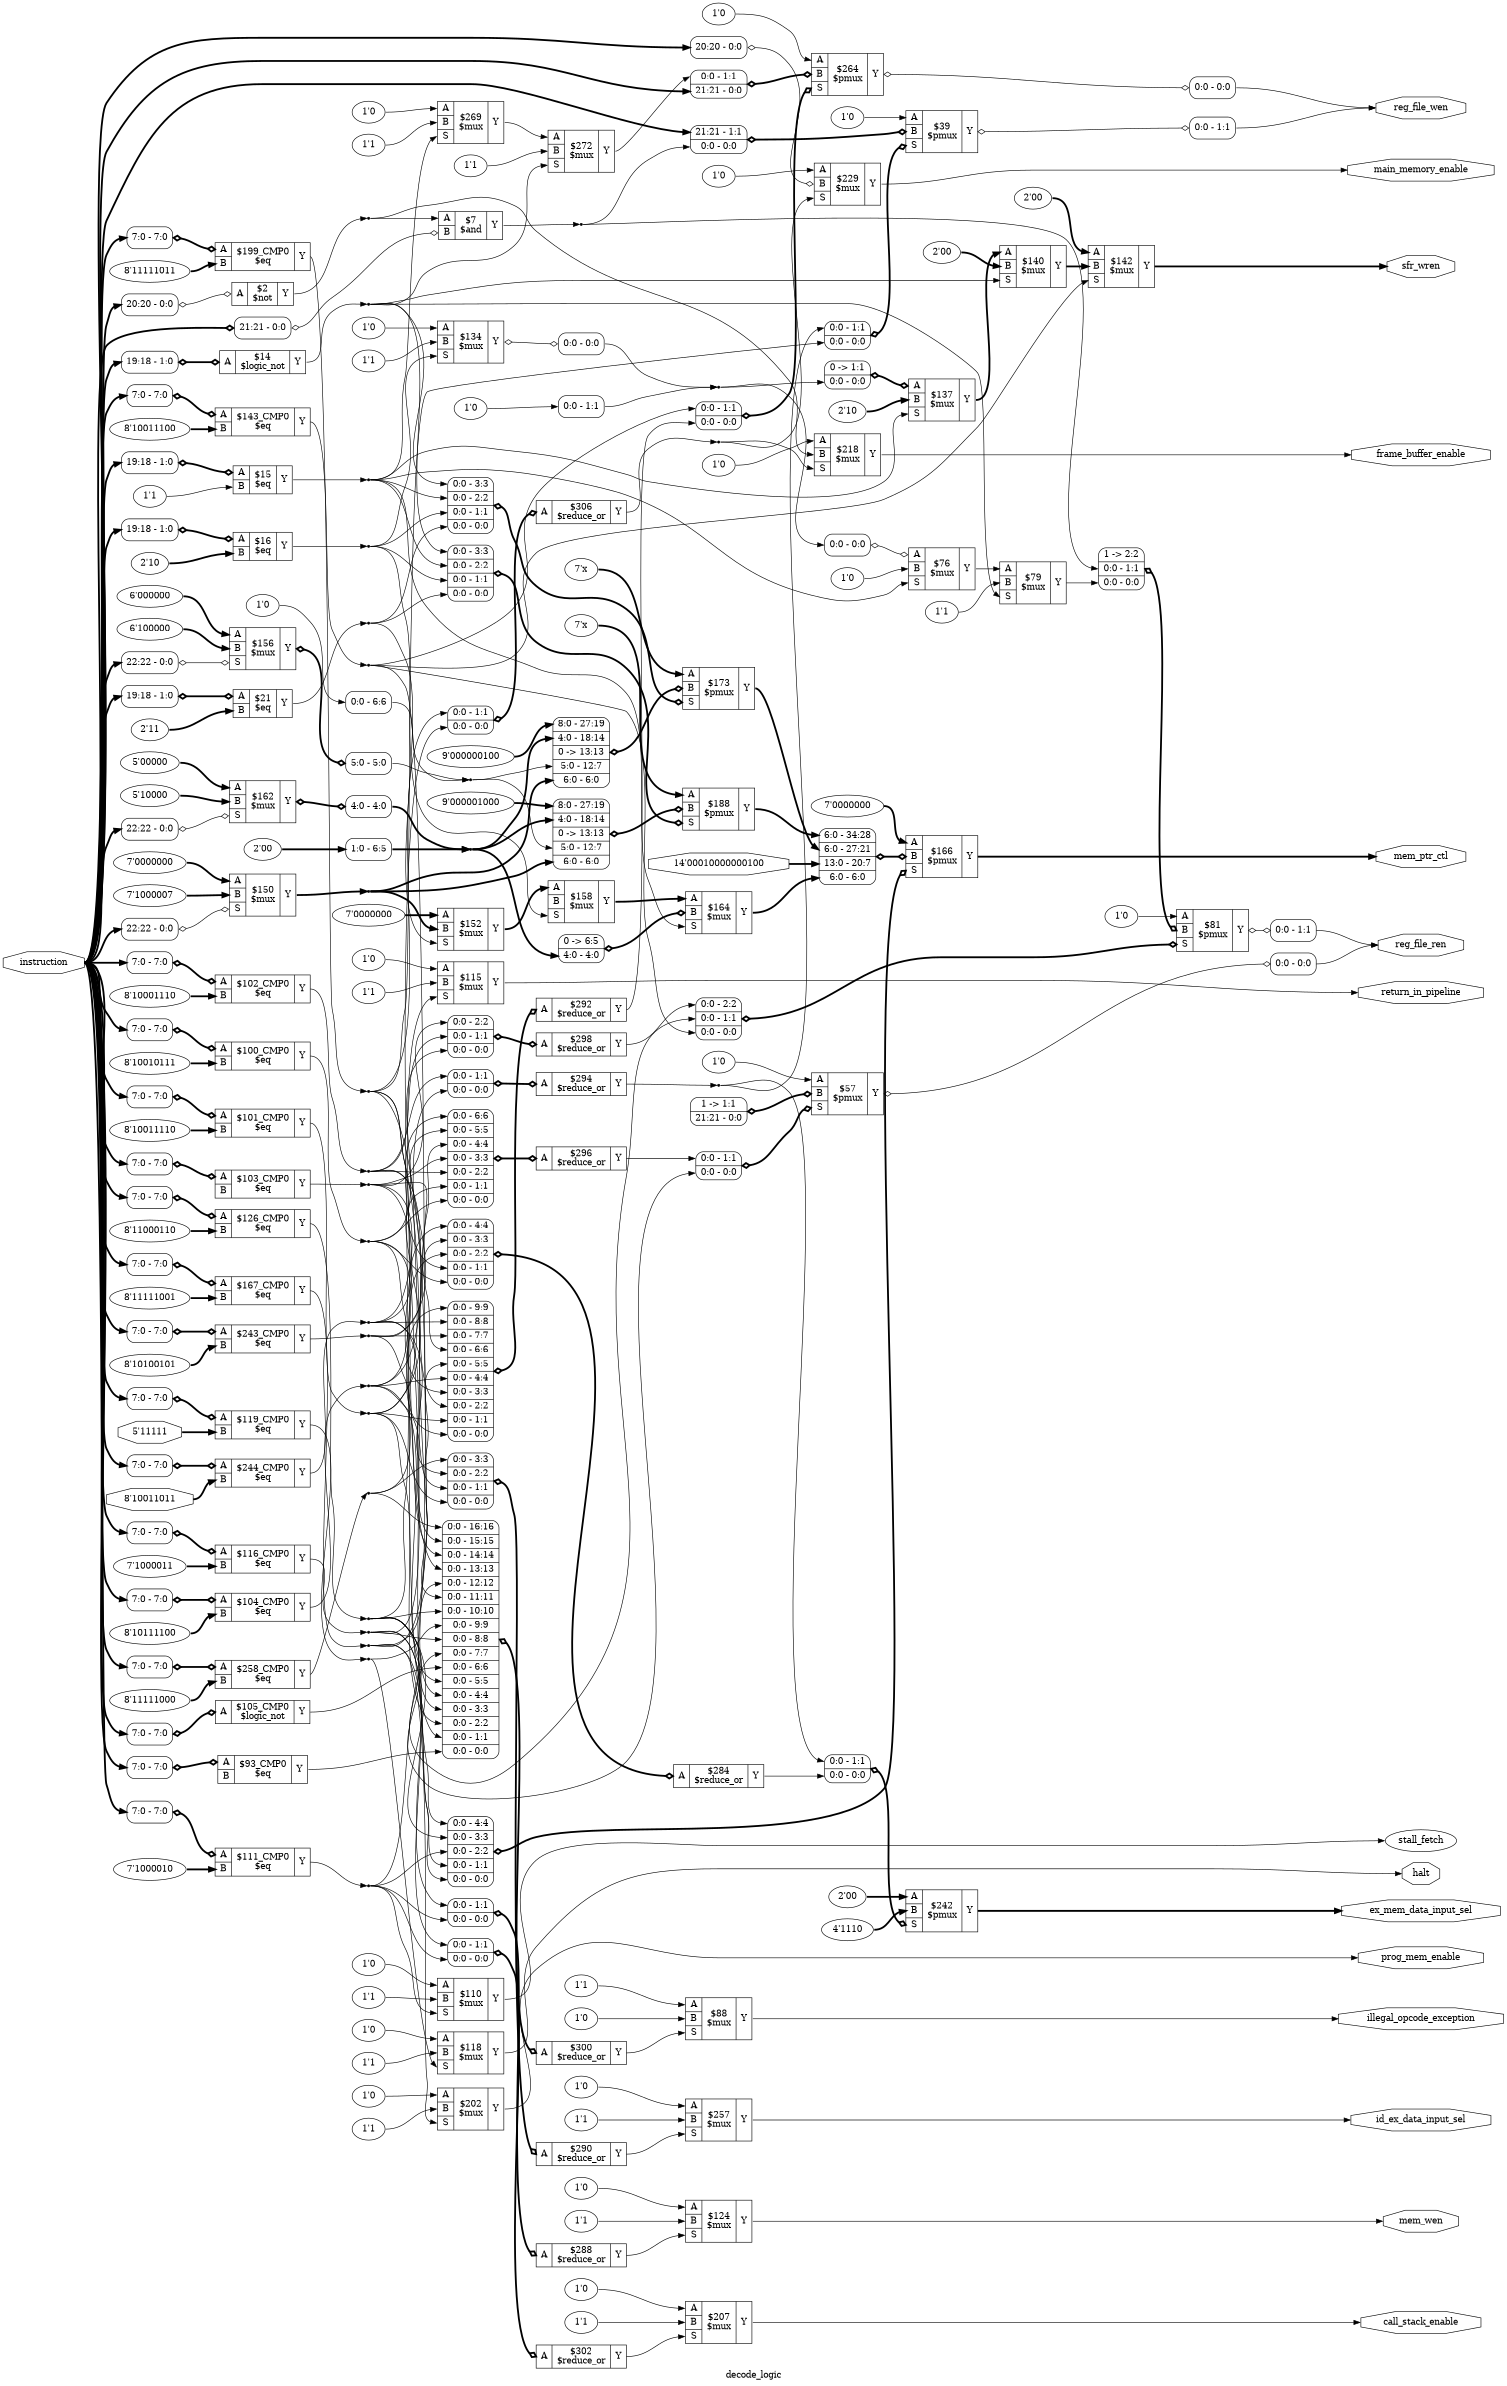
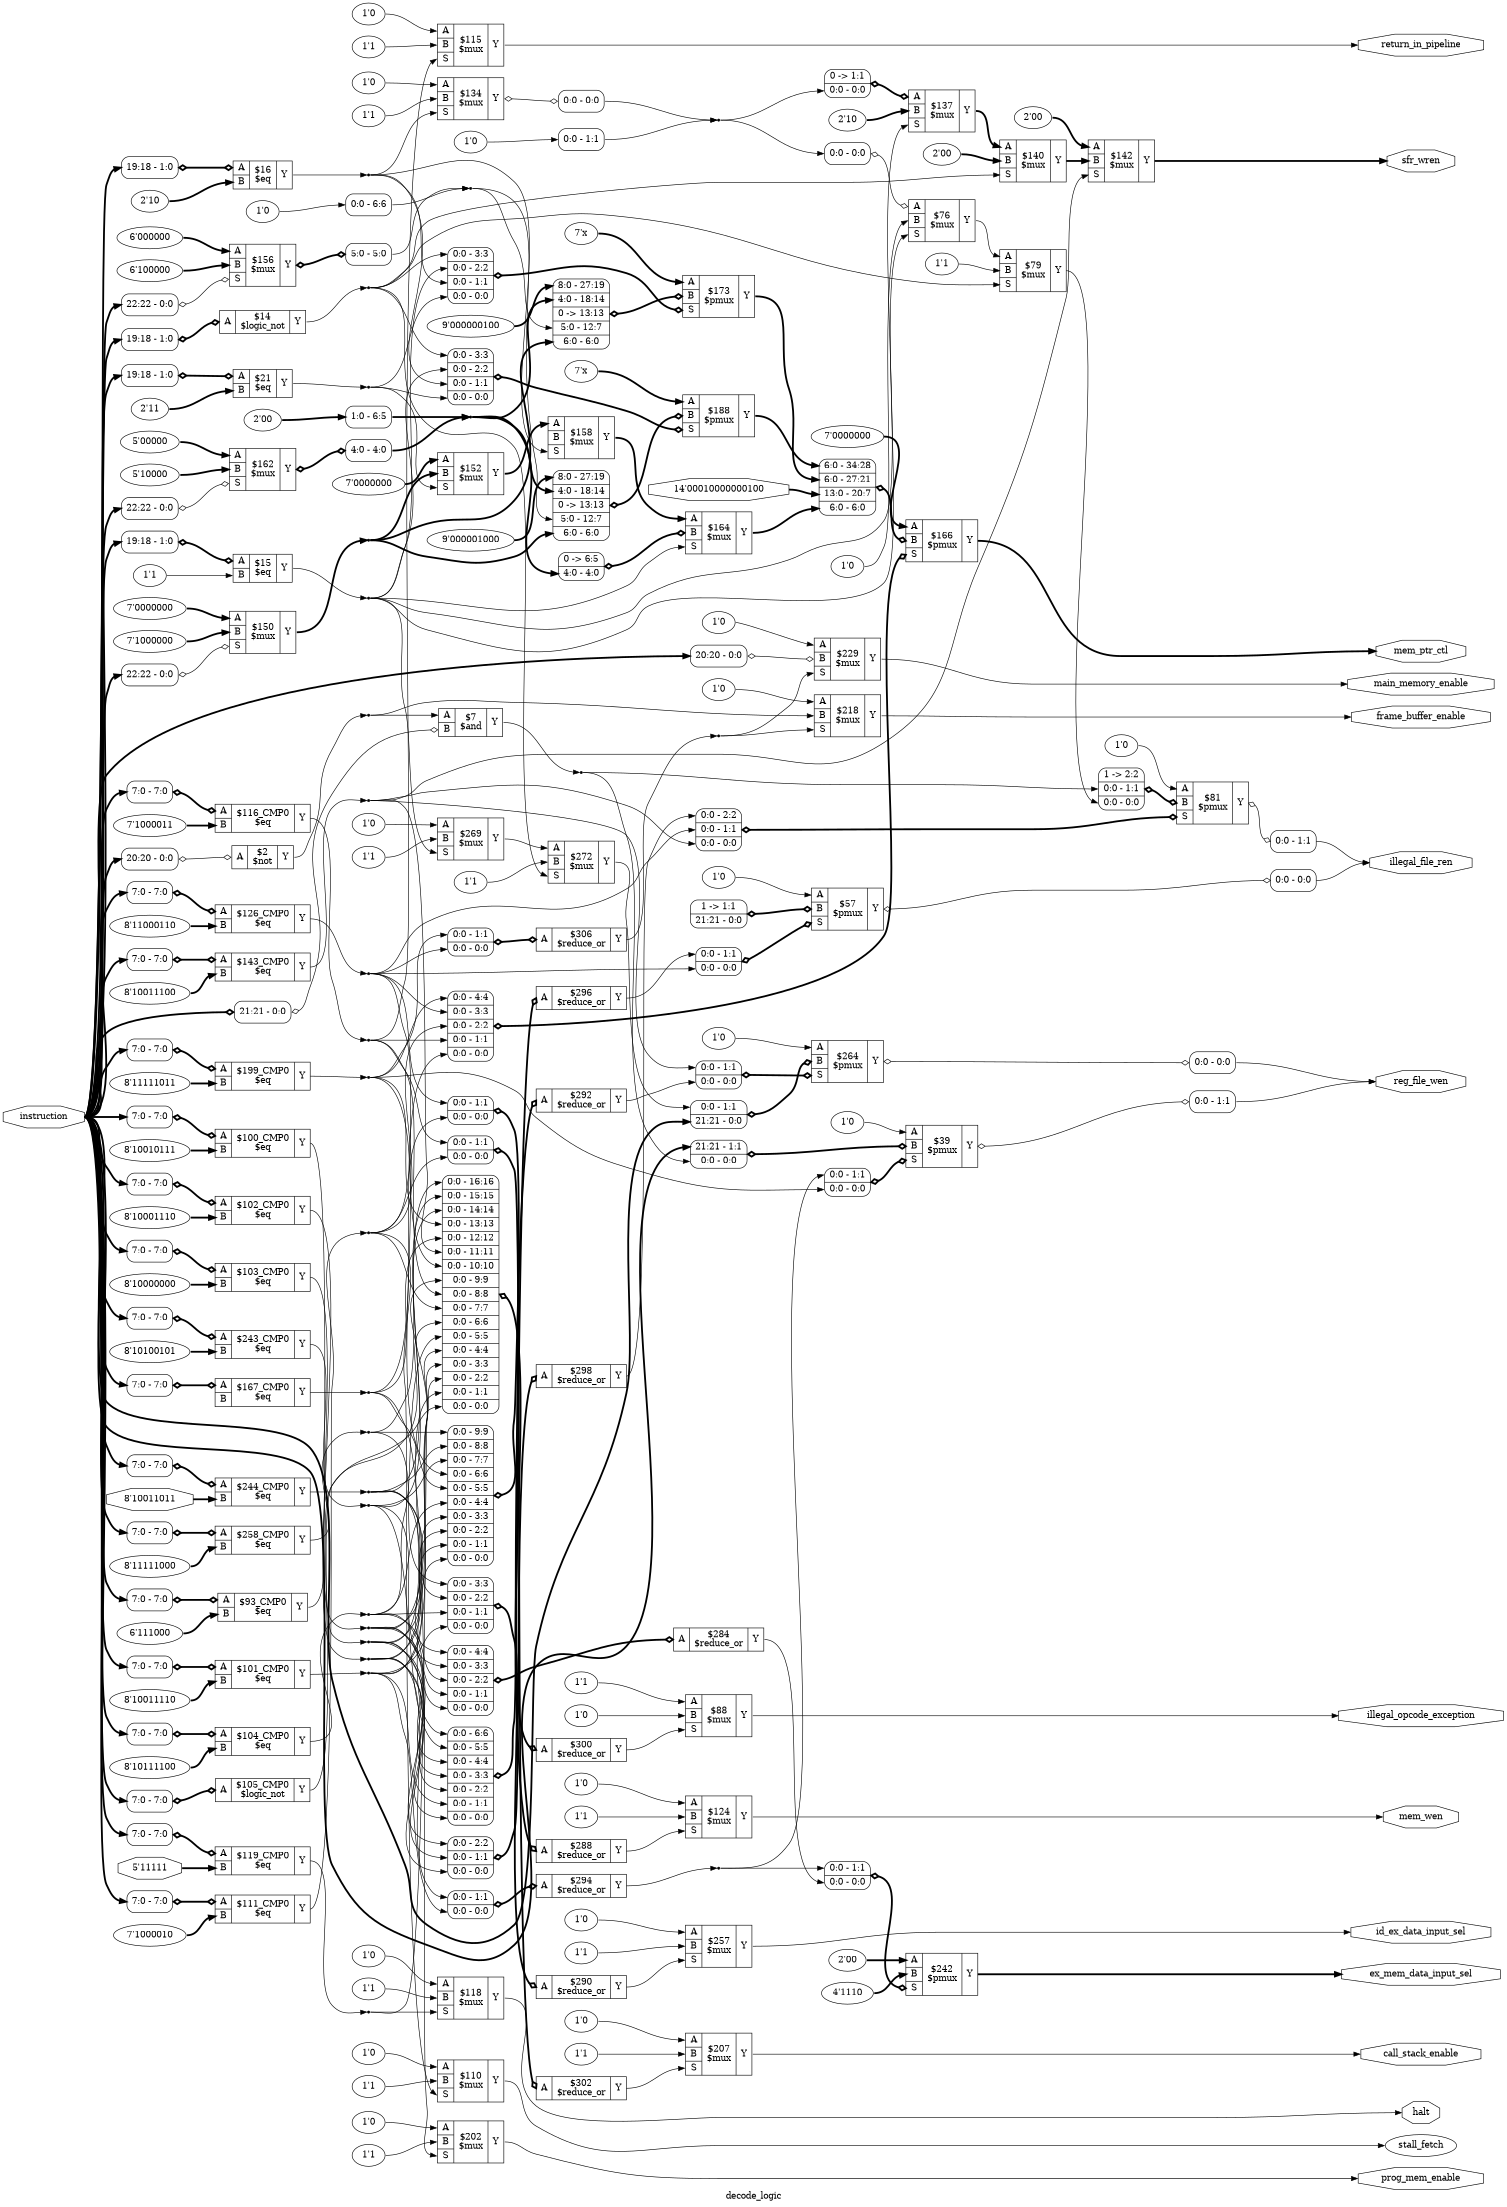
(150, 896) -> (150, 641)
(1421, 945) -> (1421, 863)
none -> (150, 1285)
(150, 1298) -> none
none -> (150, 1633)
